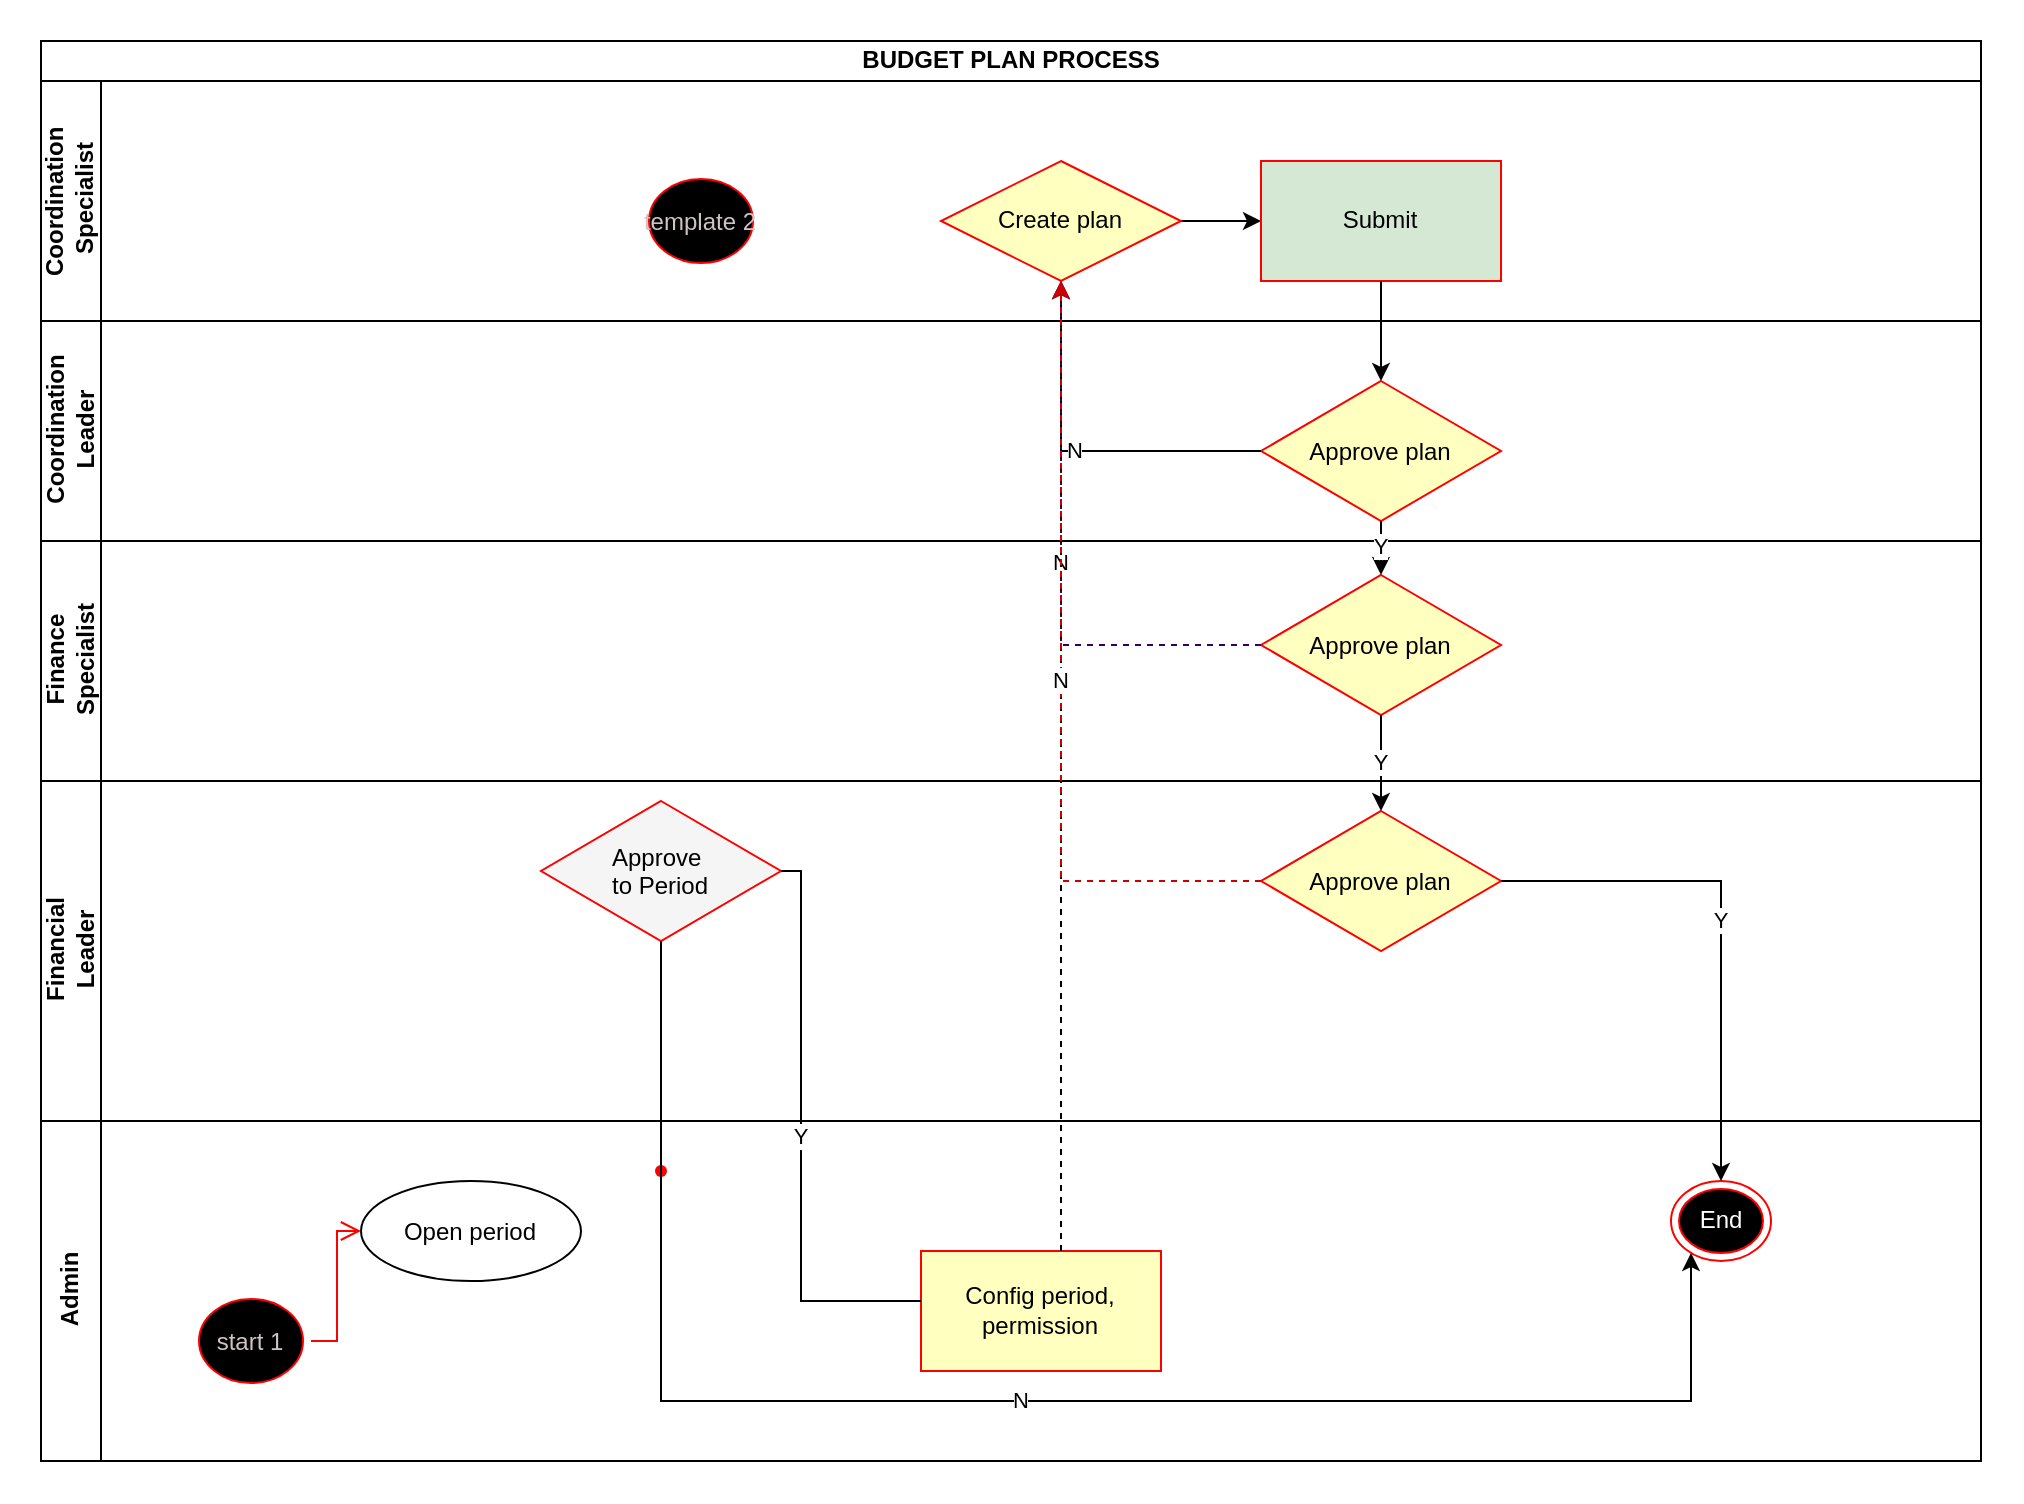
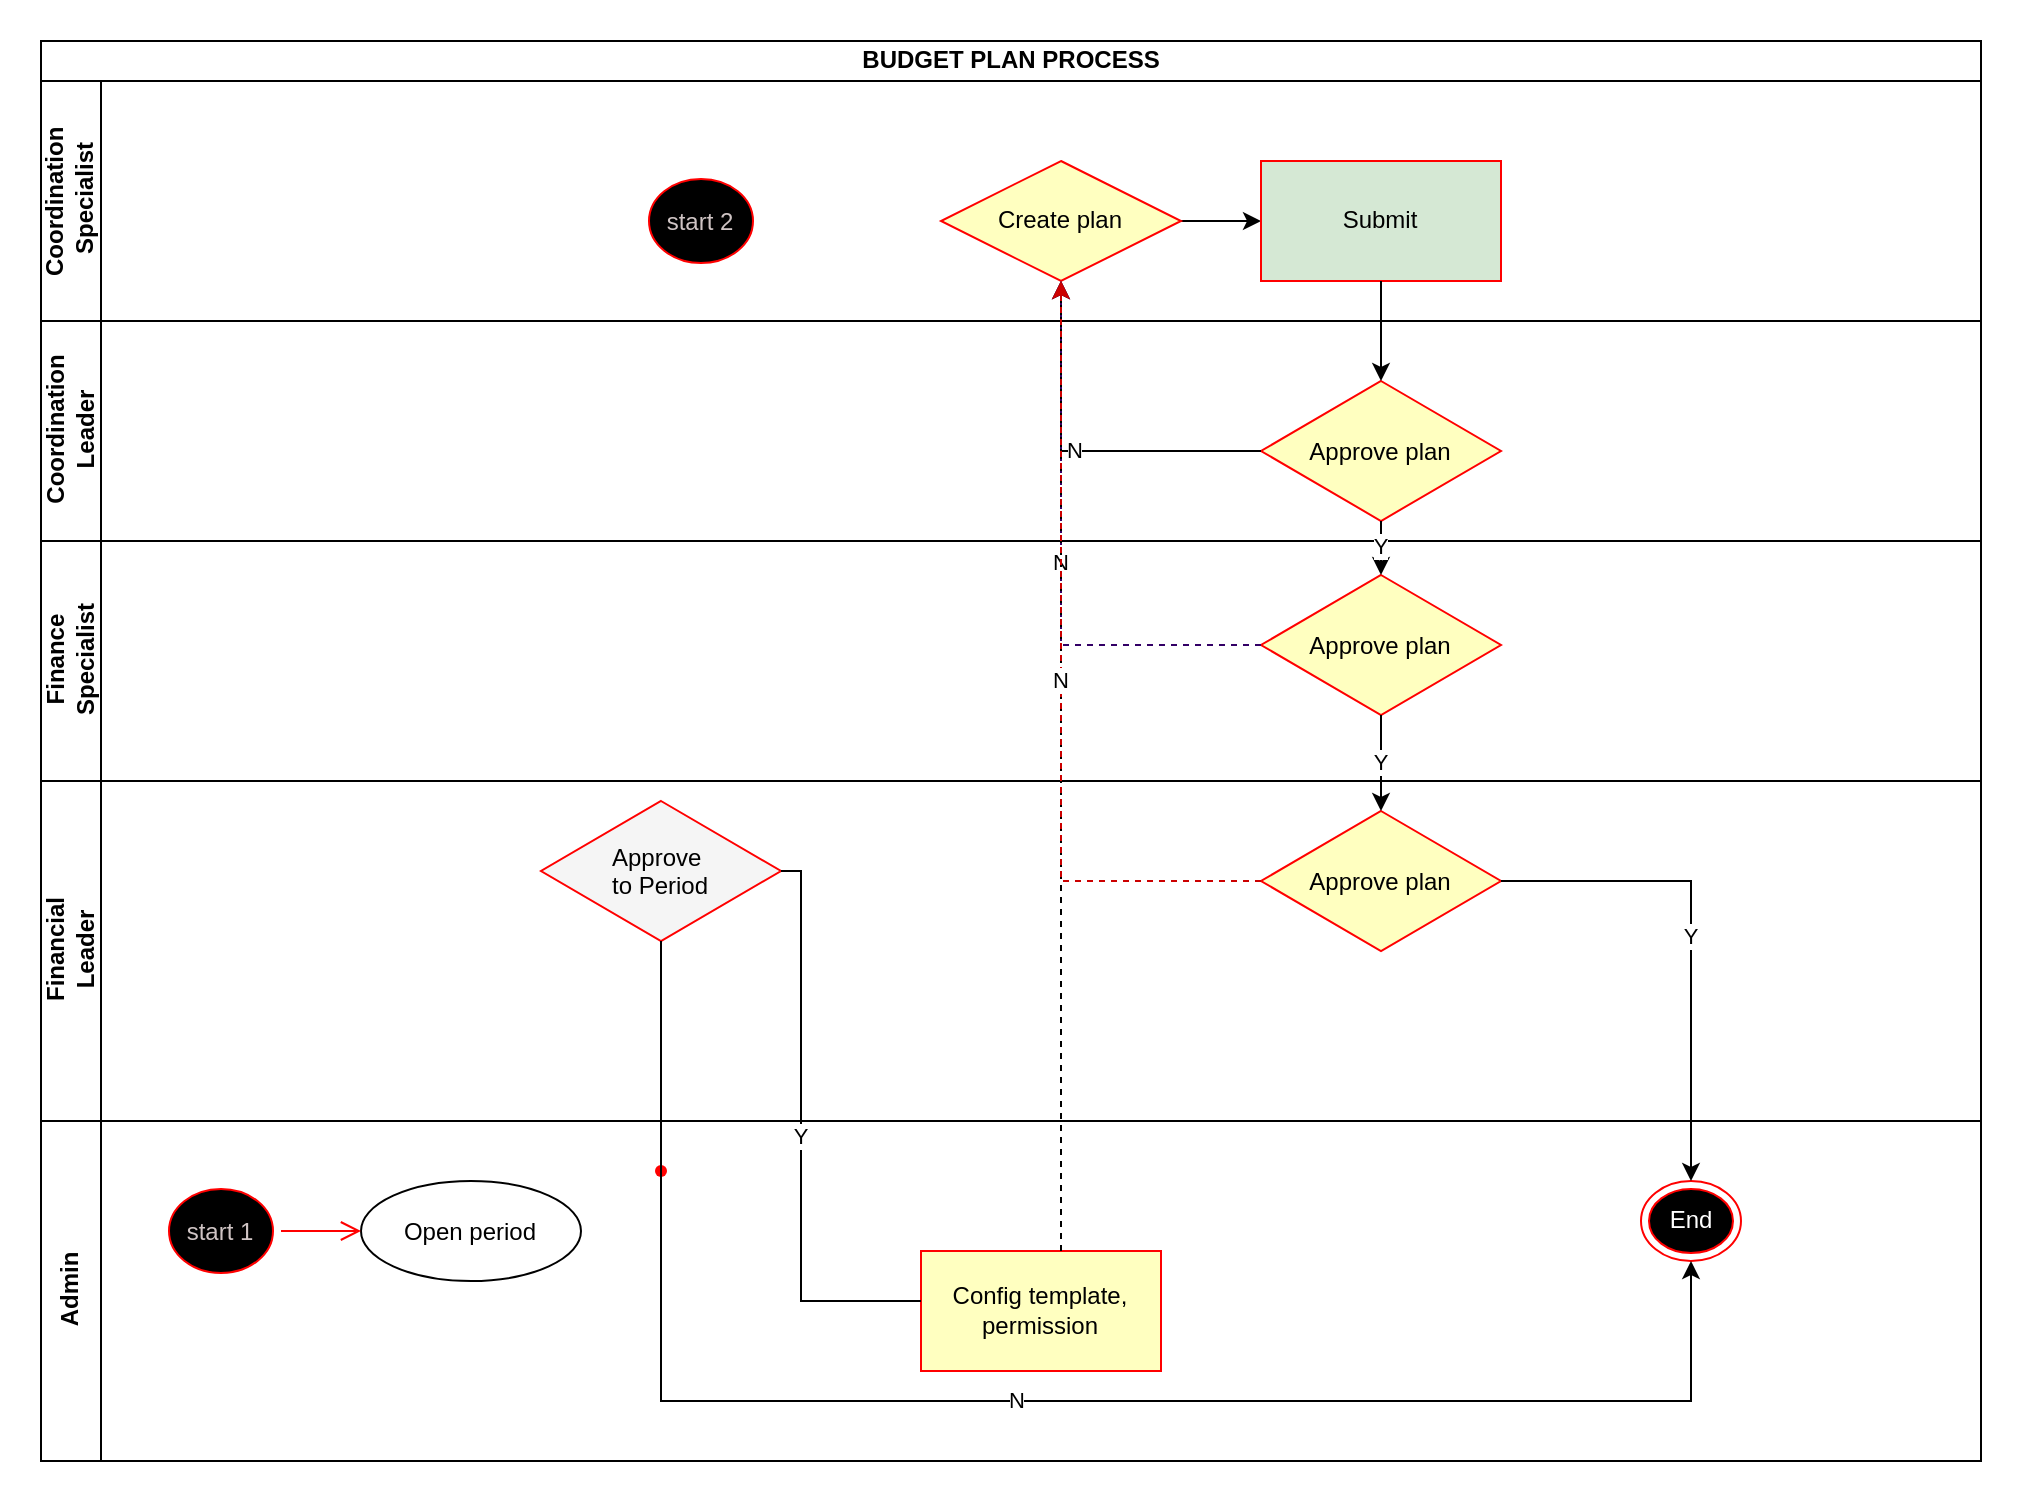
(700, 222) -> (700, 222)
(1721, 1221) -> (1691, 1221)
(1041, 1311) -> (1041, 1311)
(251, 1341) -> (221, 1231)
